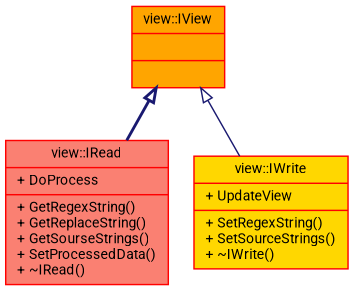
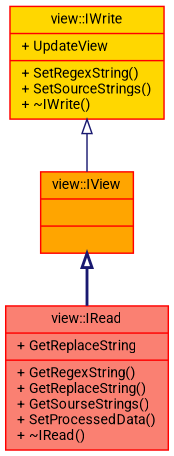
(224, 128) -> (87, 153)
(58, 180) -> (77, 346)
